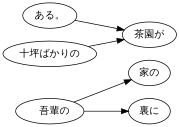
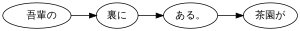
none -> (147, 16)
(50, 54) -> none
(149, 73) -> none
